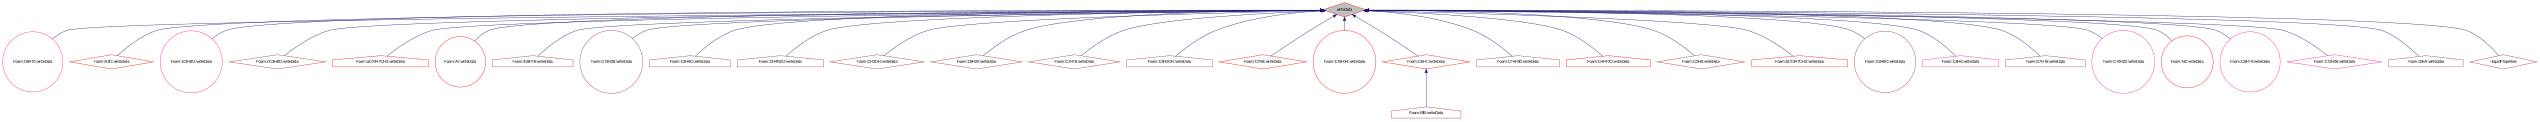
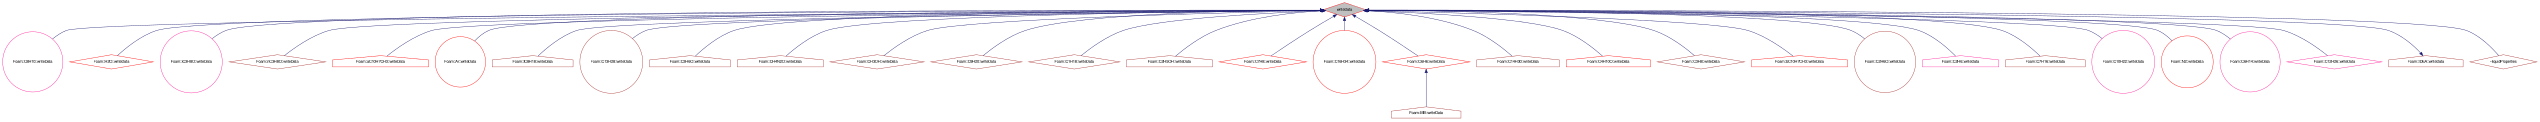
(2110, 17) -> (2109, 17)
(1426, 62) -> (1426, 62)
